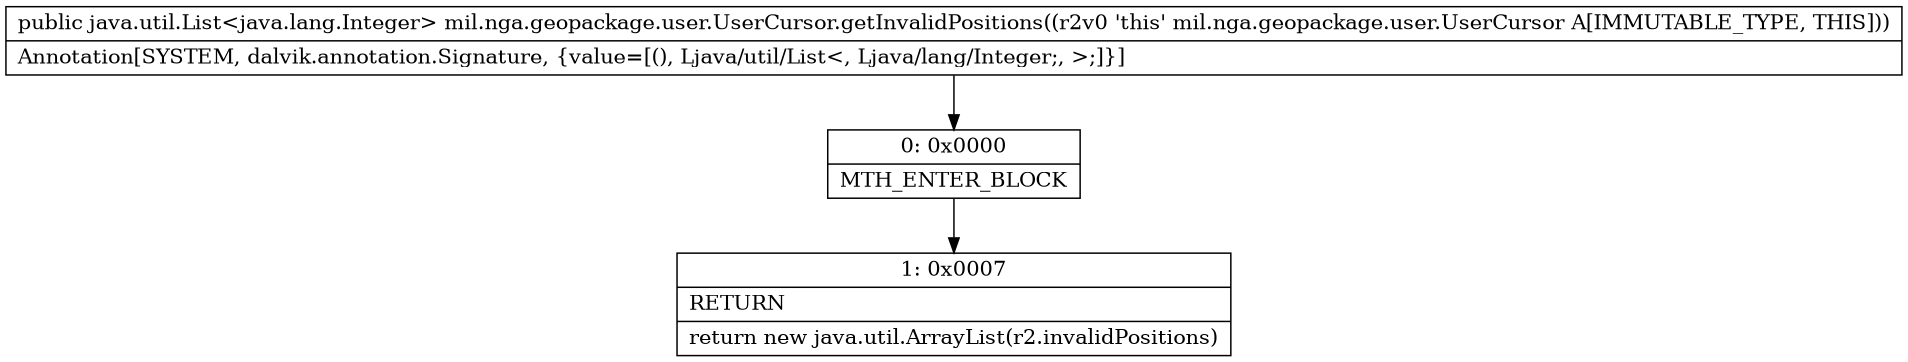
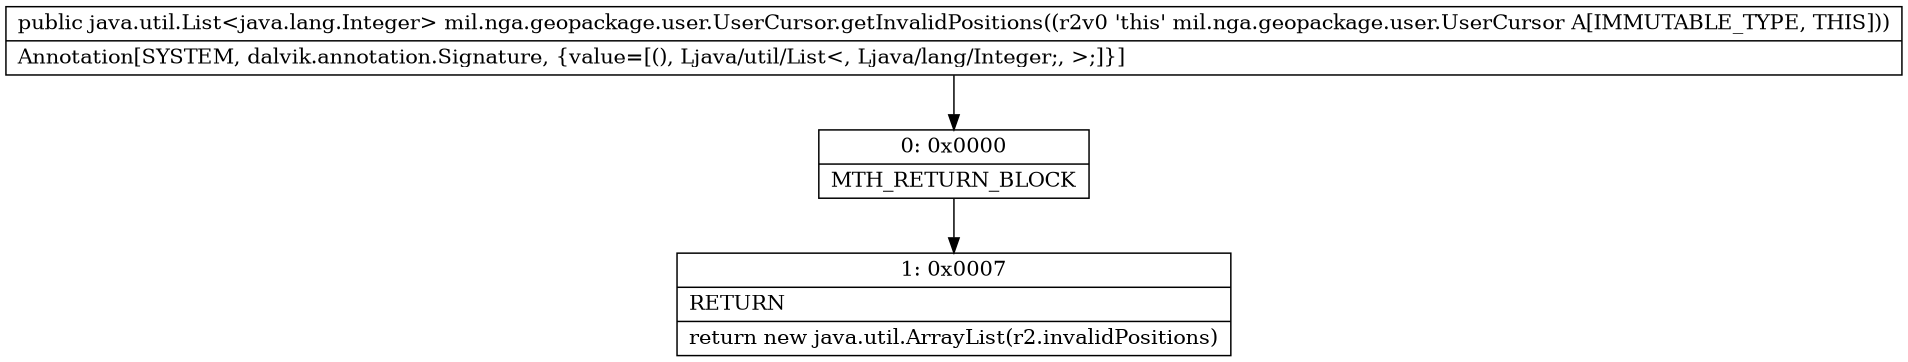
(954, 180) -> (954, 180)
